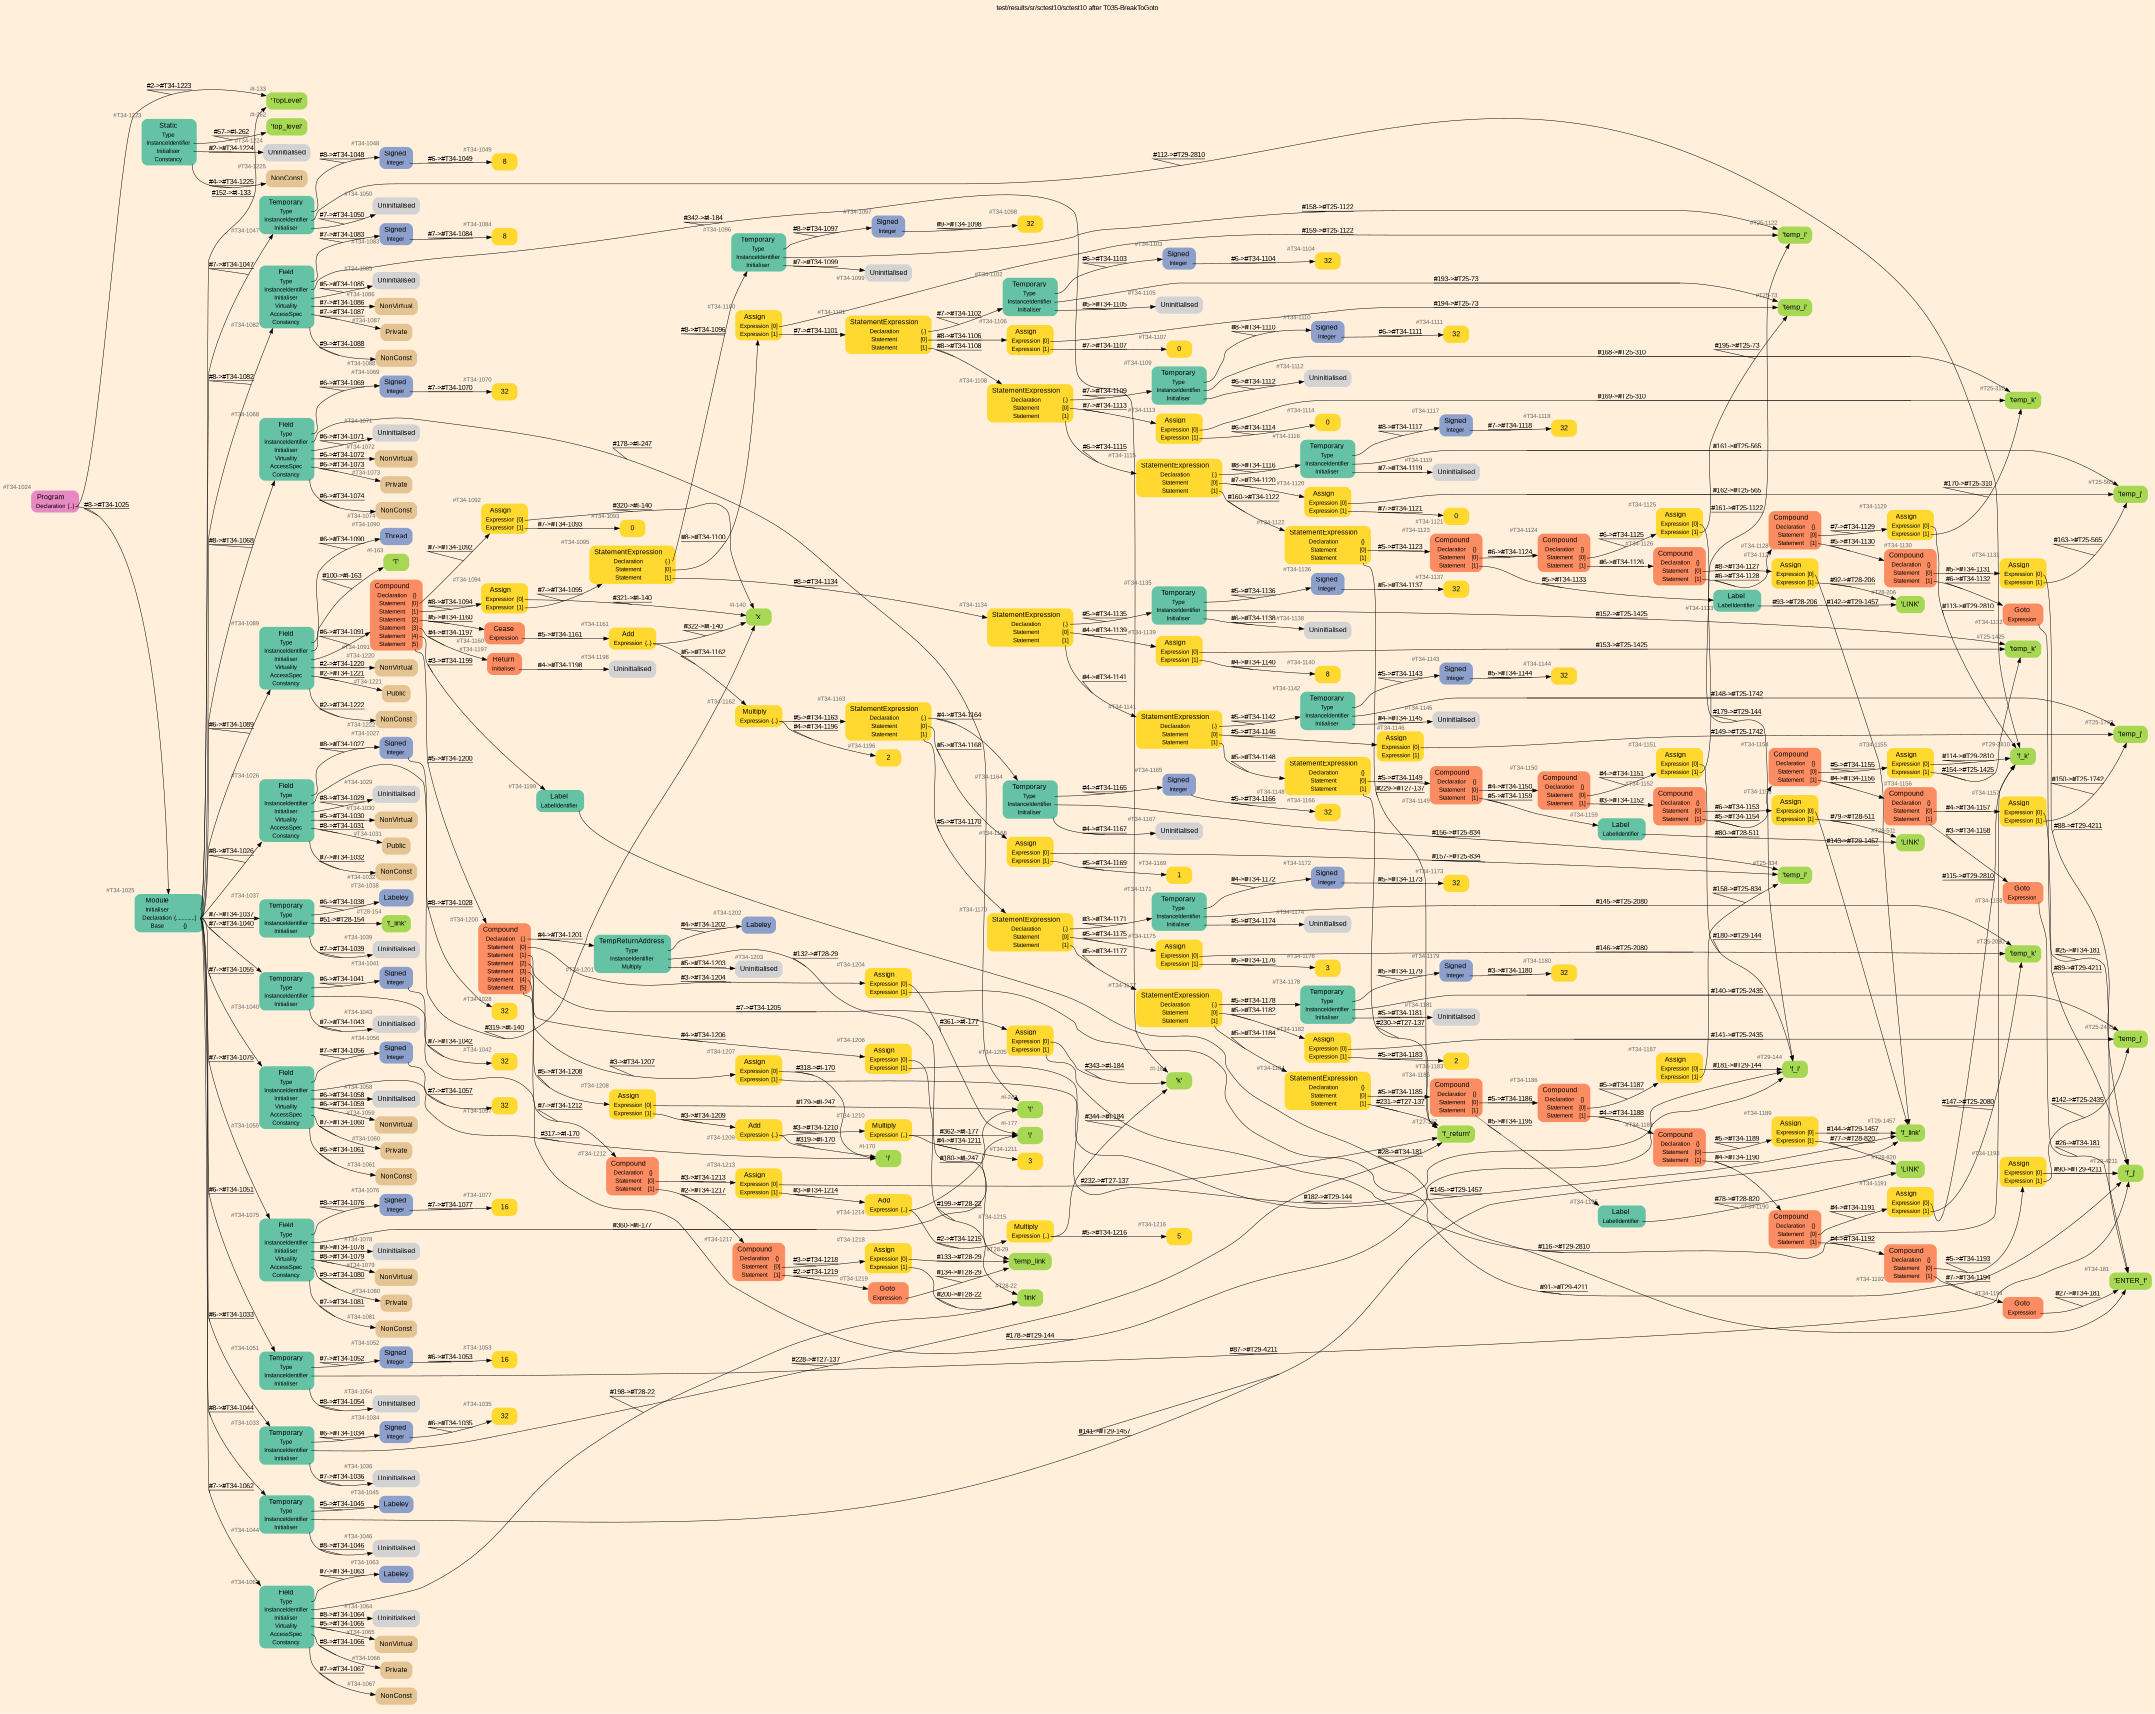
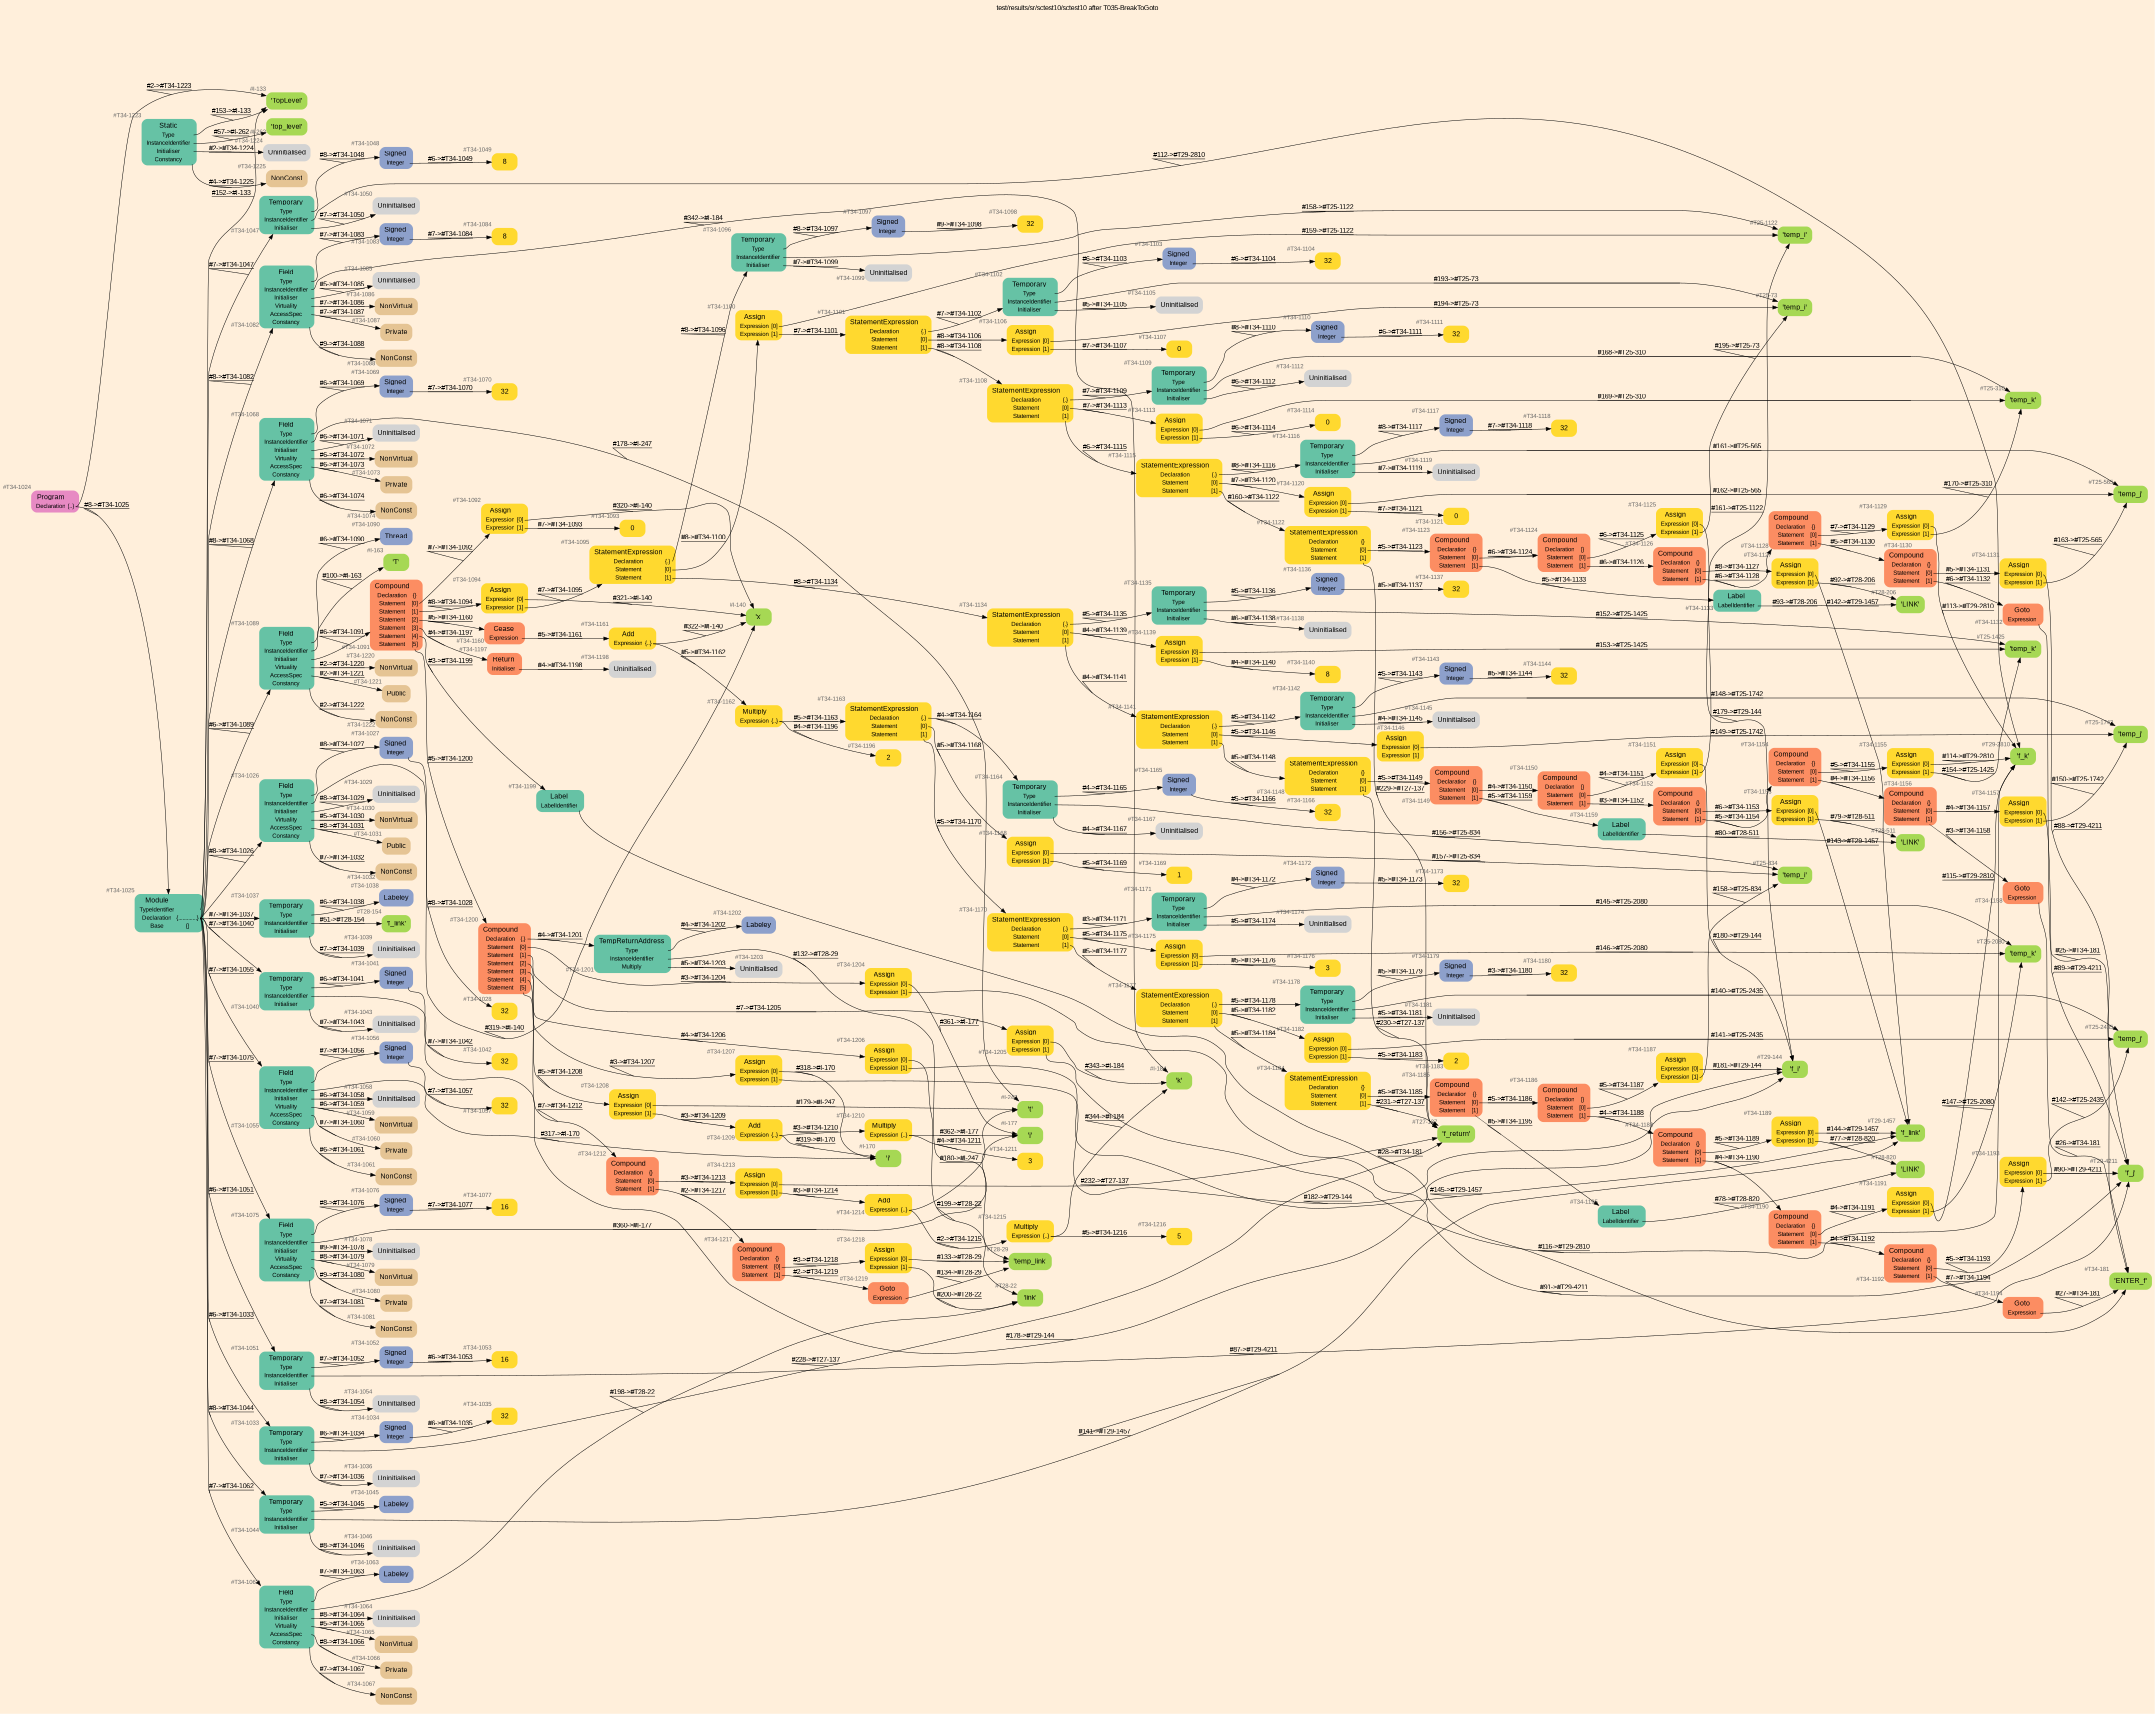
none -> (227, 121)
(157, 910) -> (157, 910)
